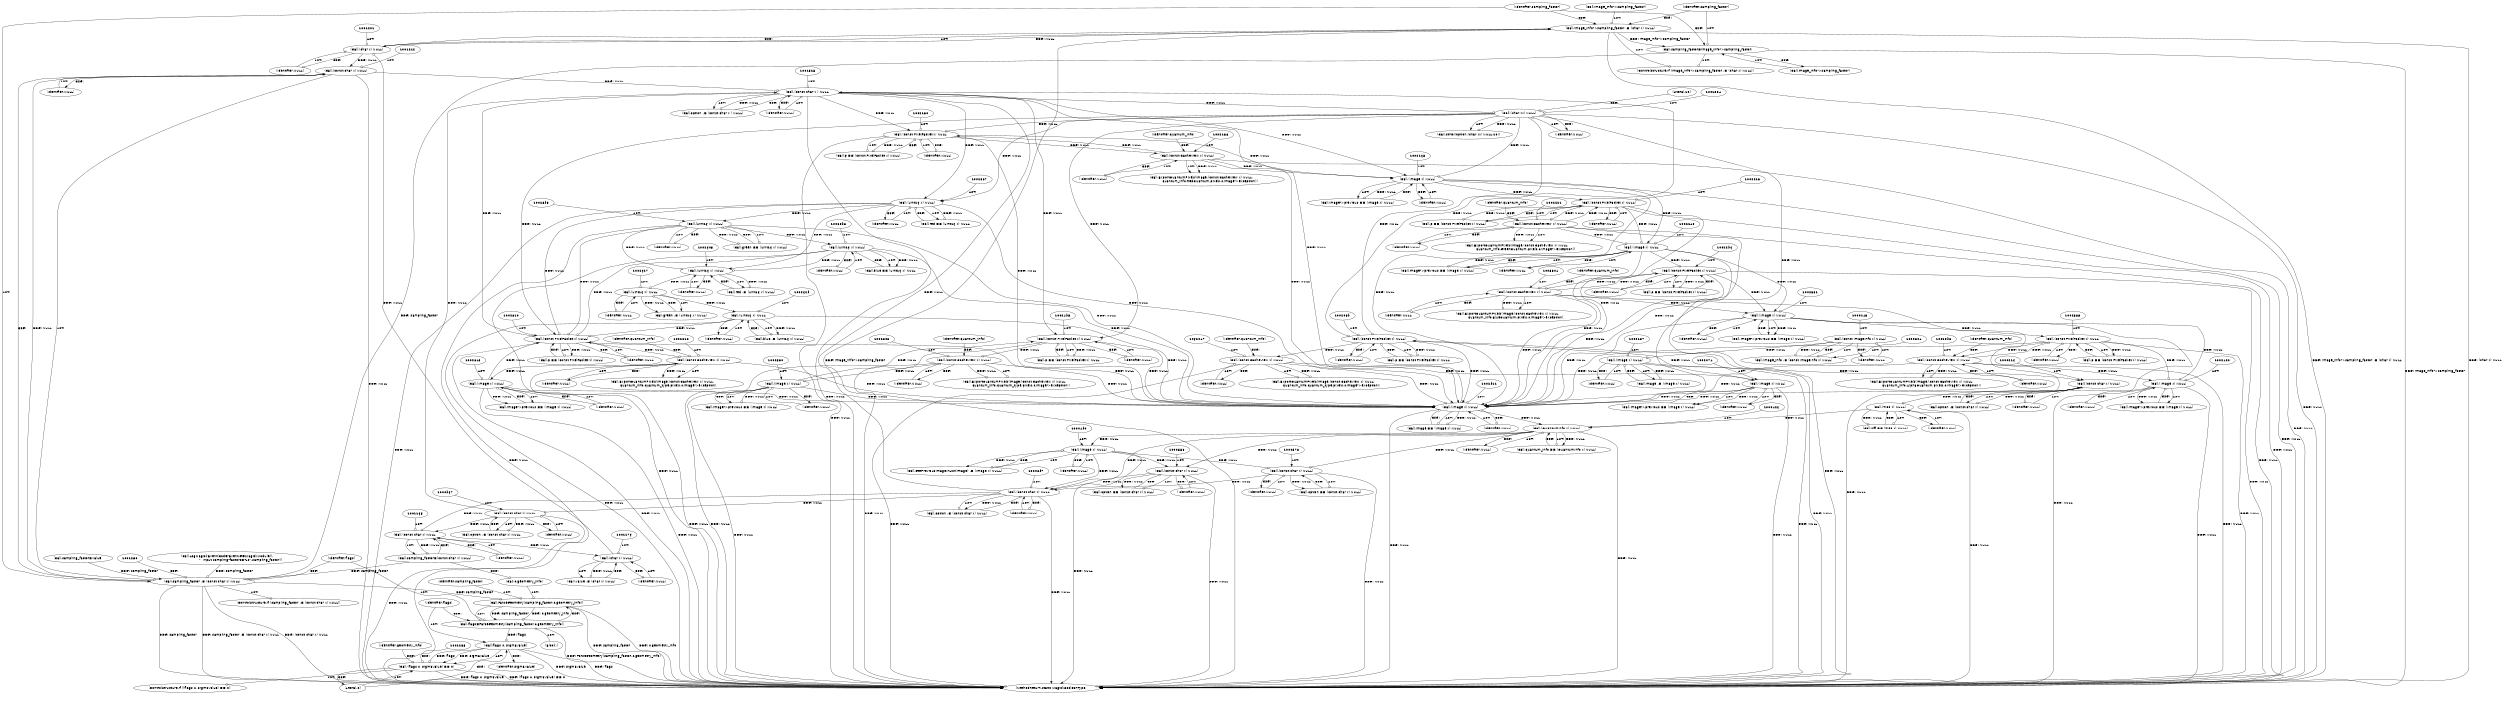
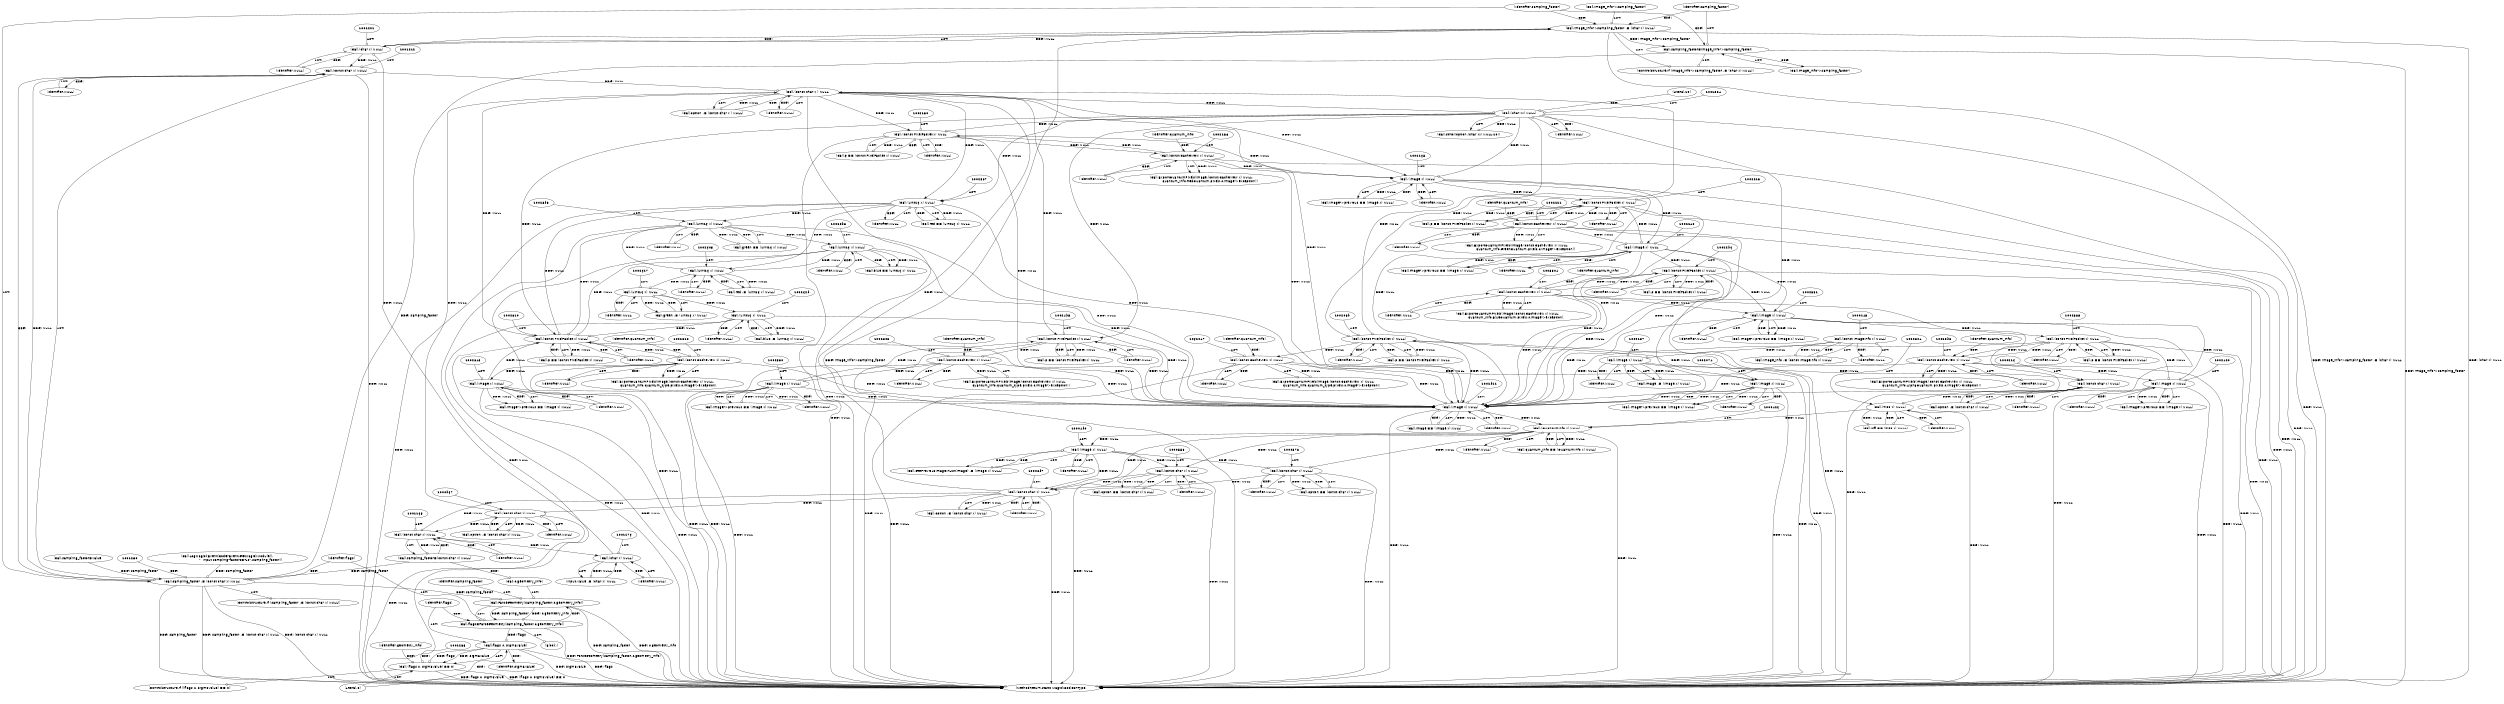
(808, 71) -> none
(1870, 349) -> (1840, 374)
(591, 582) -> (591, 582)
(545, 634) -> (532, 635)
(359, 671) -> none
